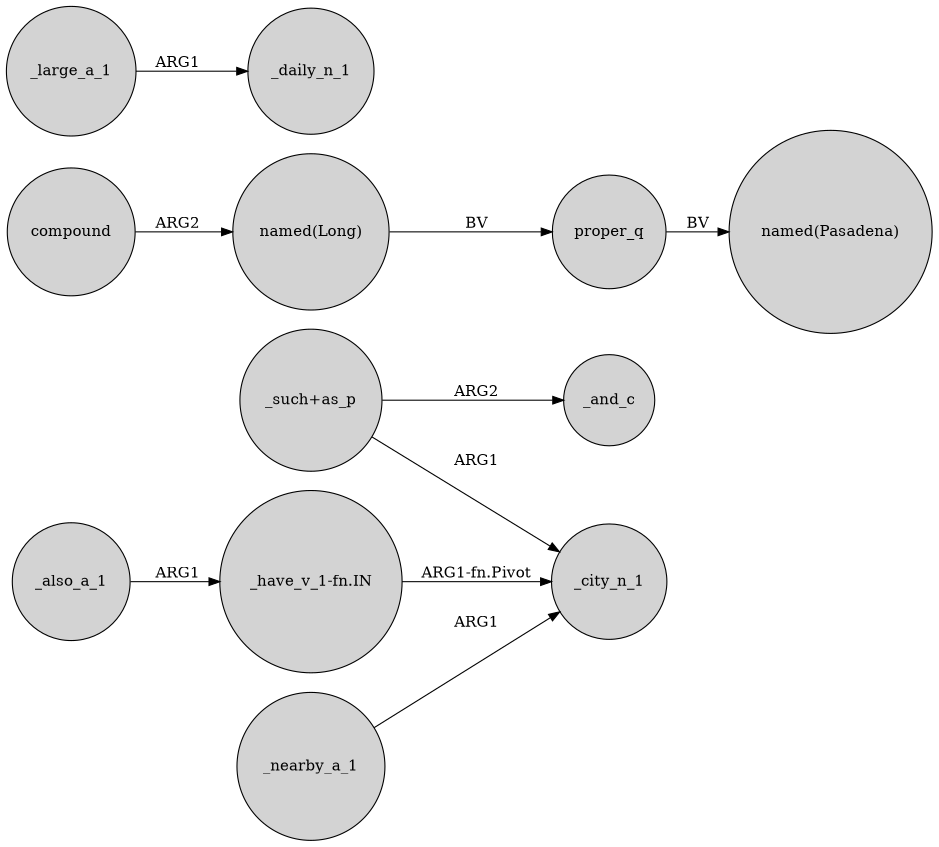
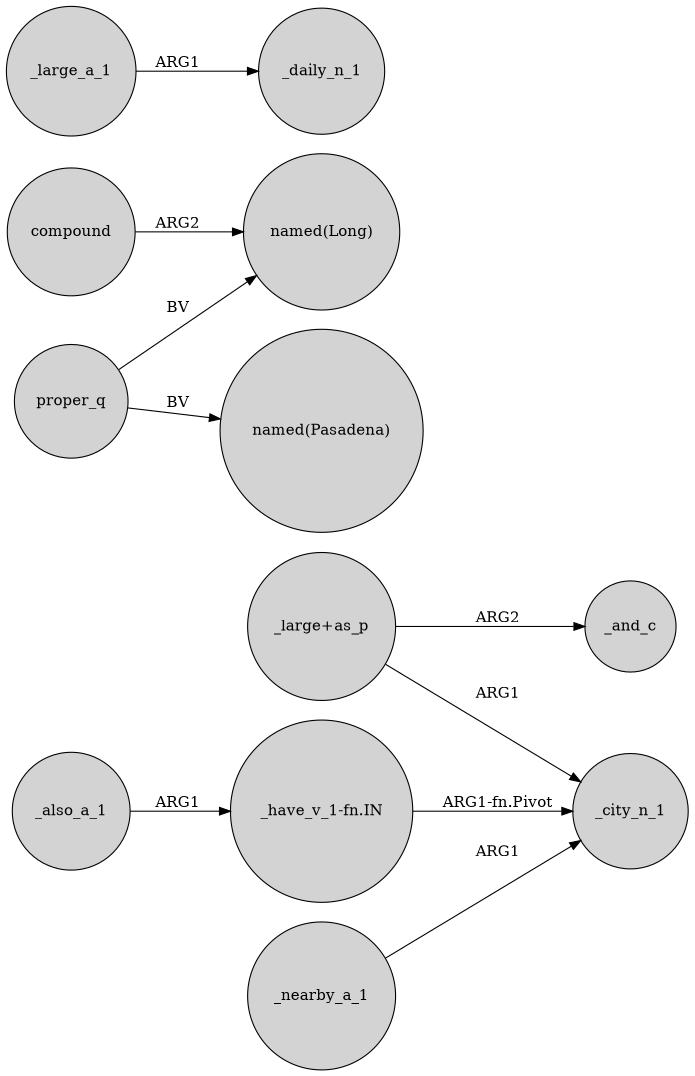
(465, 232) -> (183, 326)
(311, 400) -> (322, 626)
